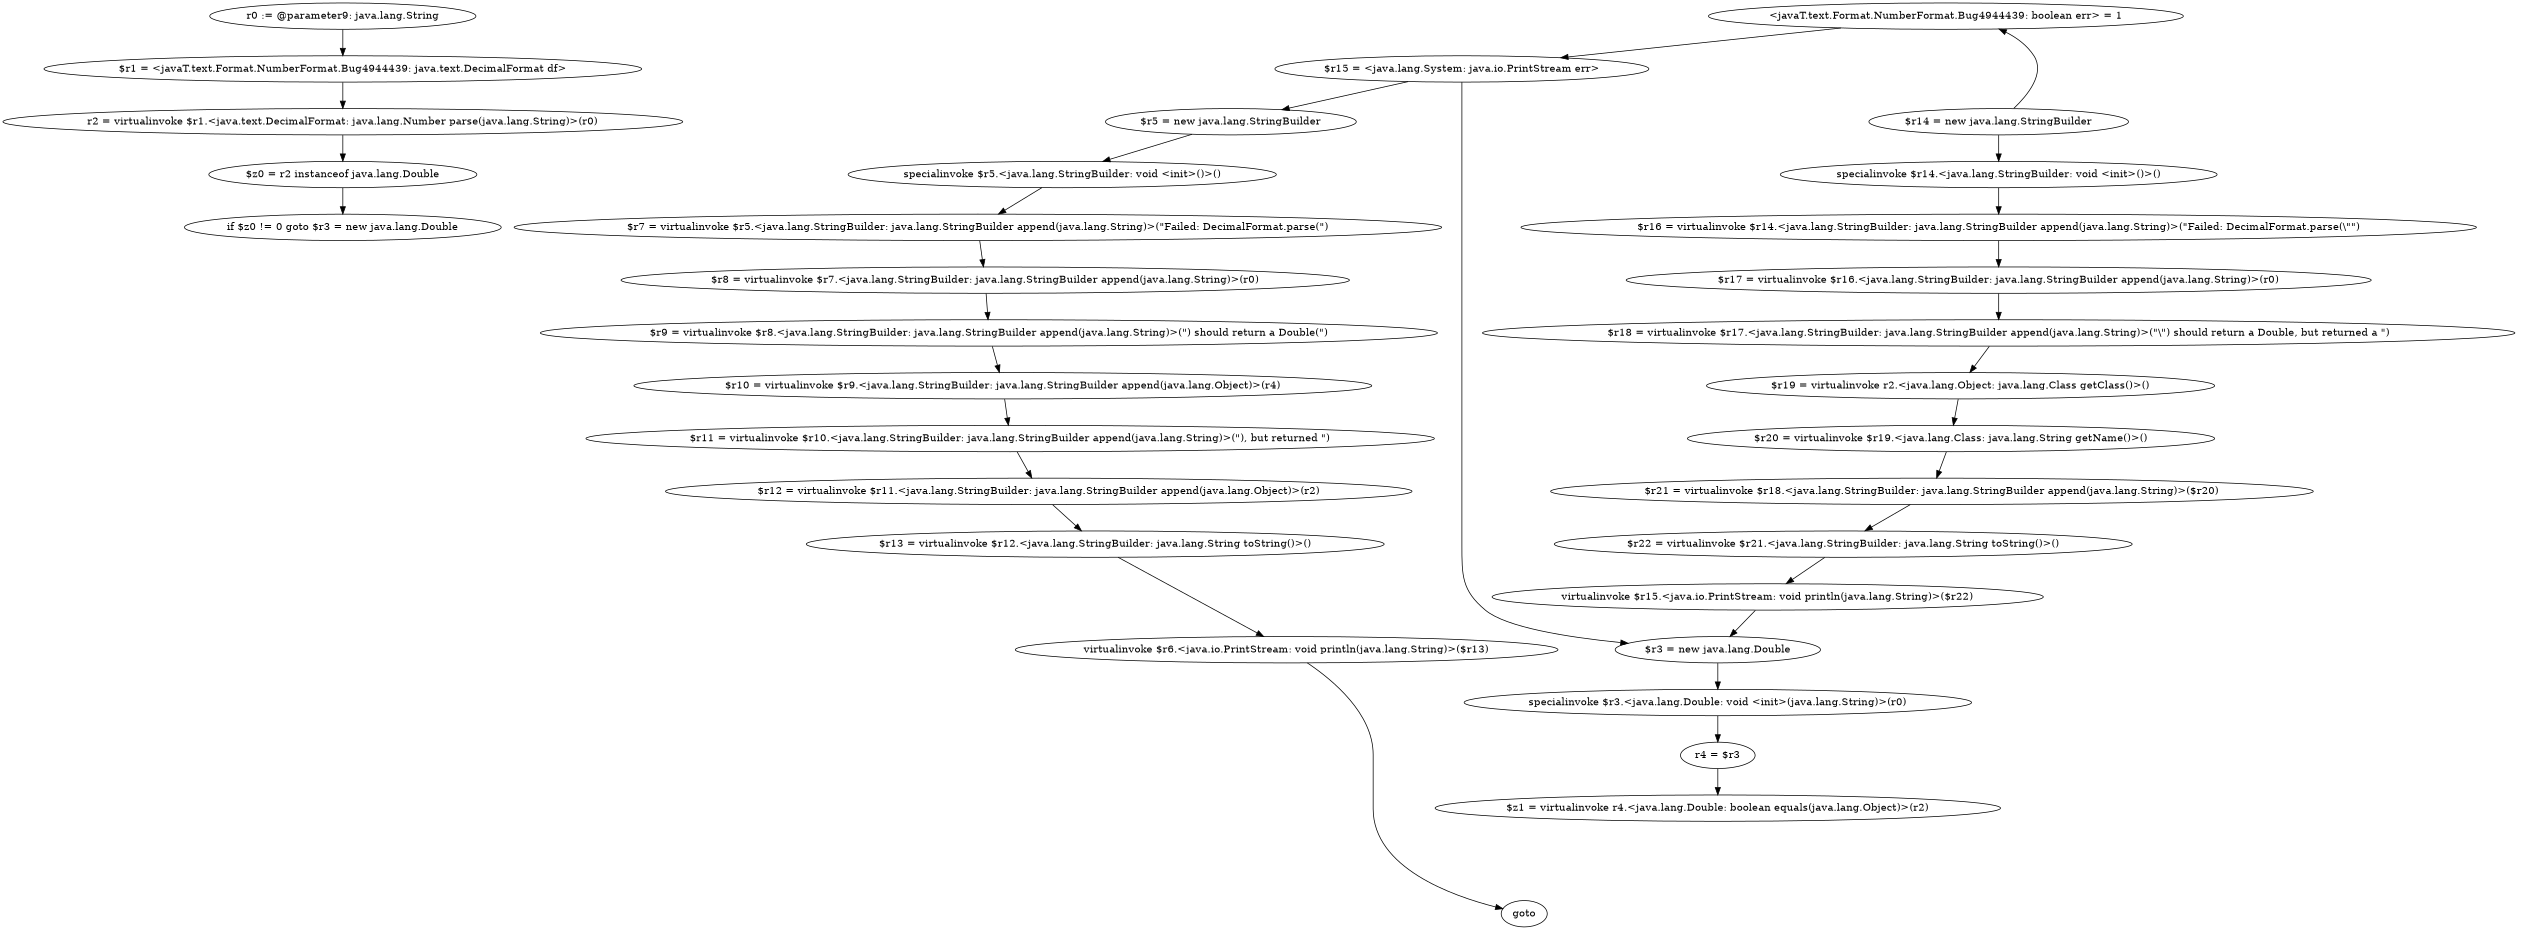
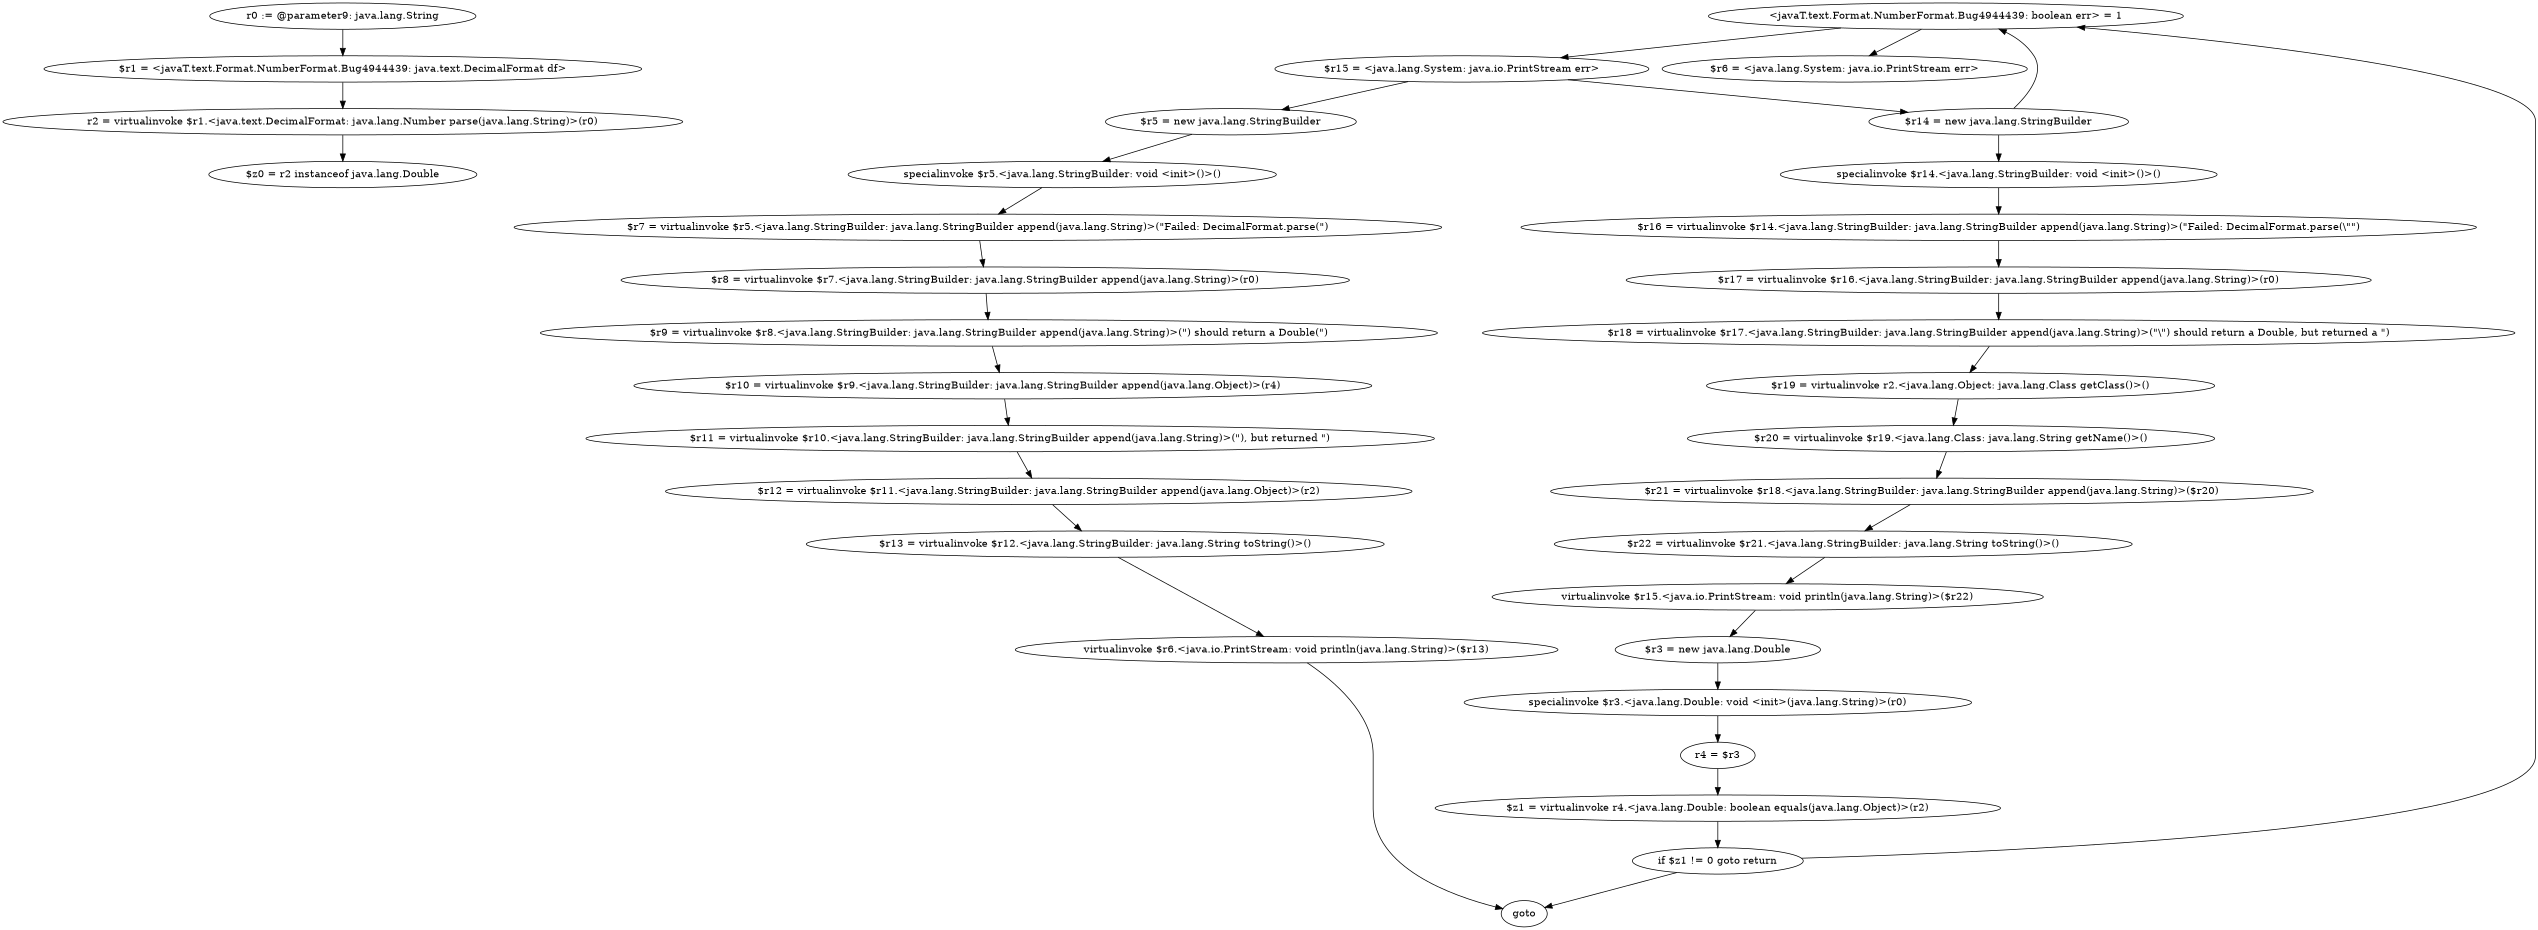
none -> (1845, 69)
(343, 227) -> none
(1462, 420) -> (1734, 96)
none -> (1718, 861)
